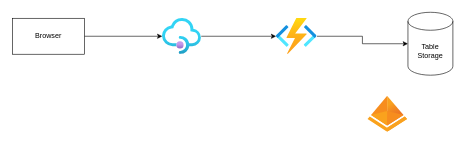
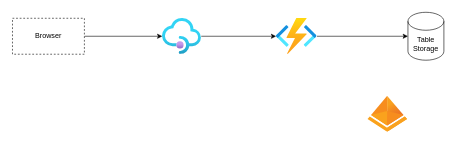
(48, 36) -> (48, 36)
(431, 44) -> (426, 36)
